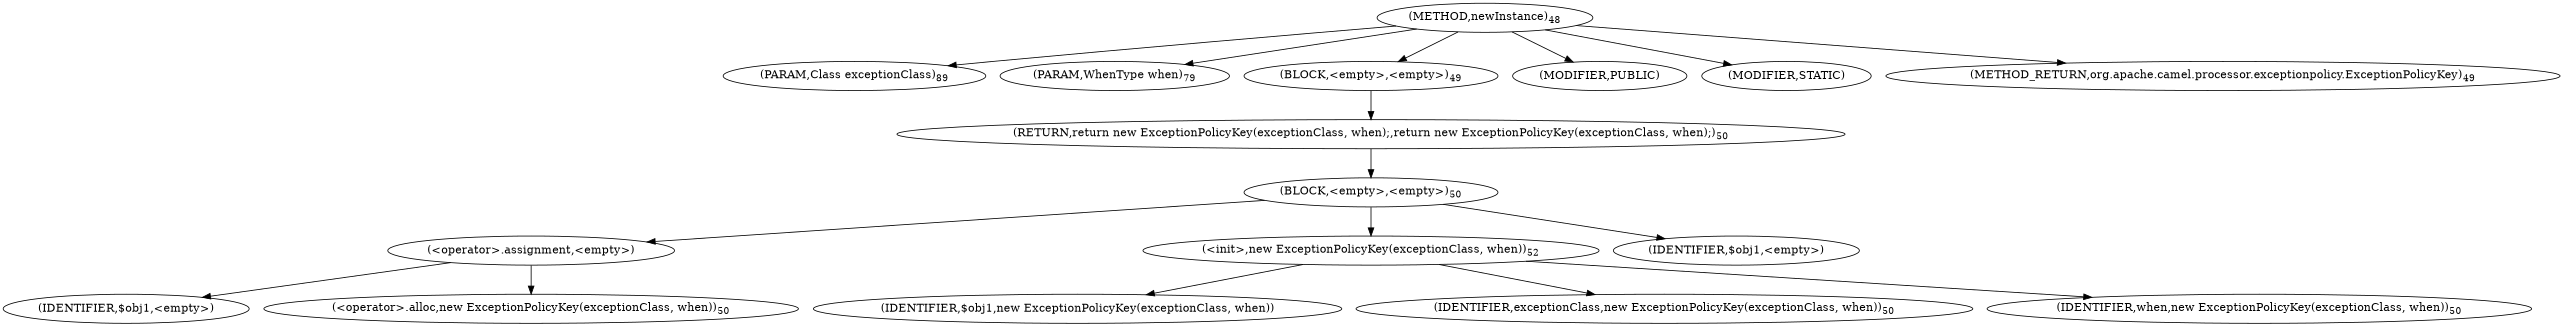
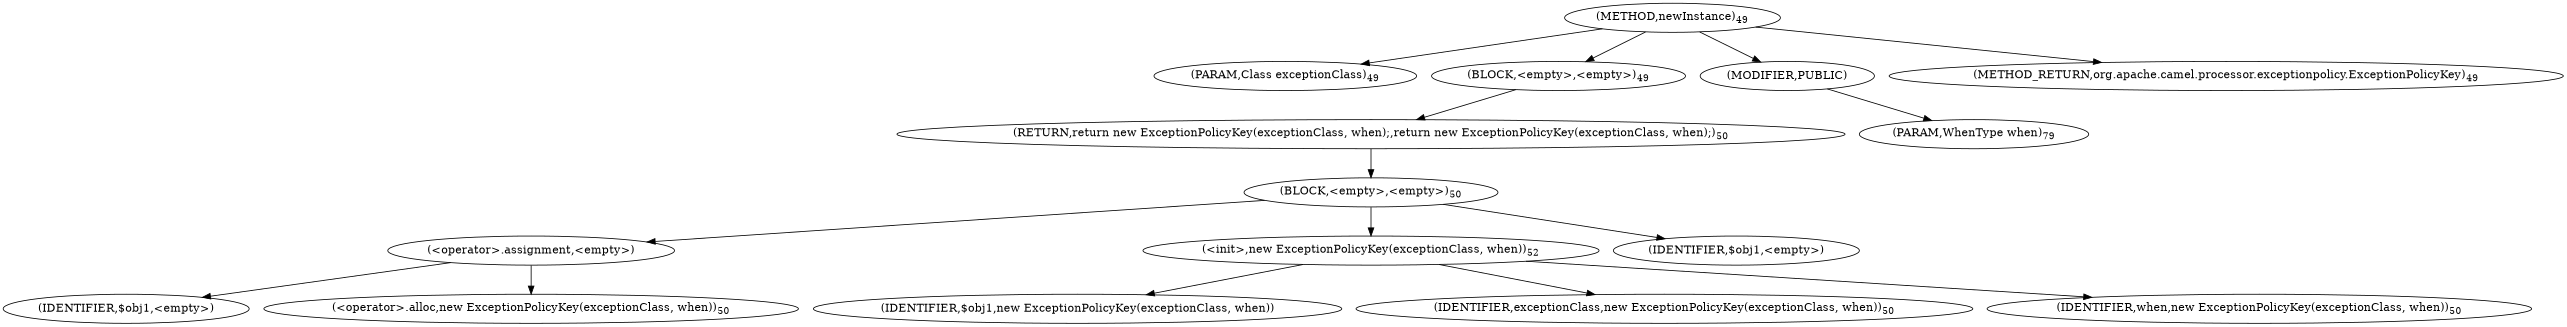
(1555, 17) -> (1742, 17)
(1305, 46) -> (1876, 104)
(943, 75) -> (1373, 75)
(1786, 76) -> none
